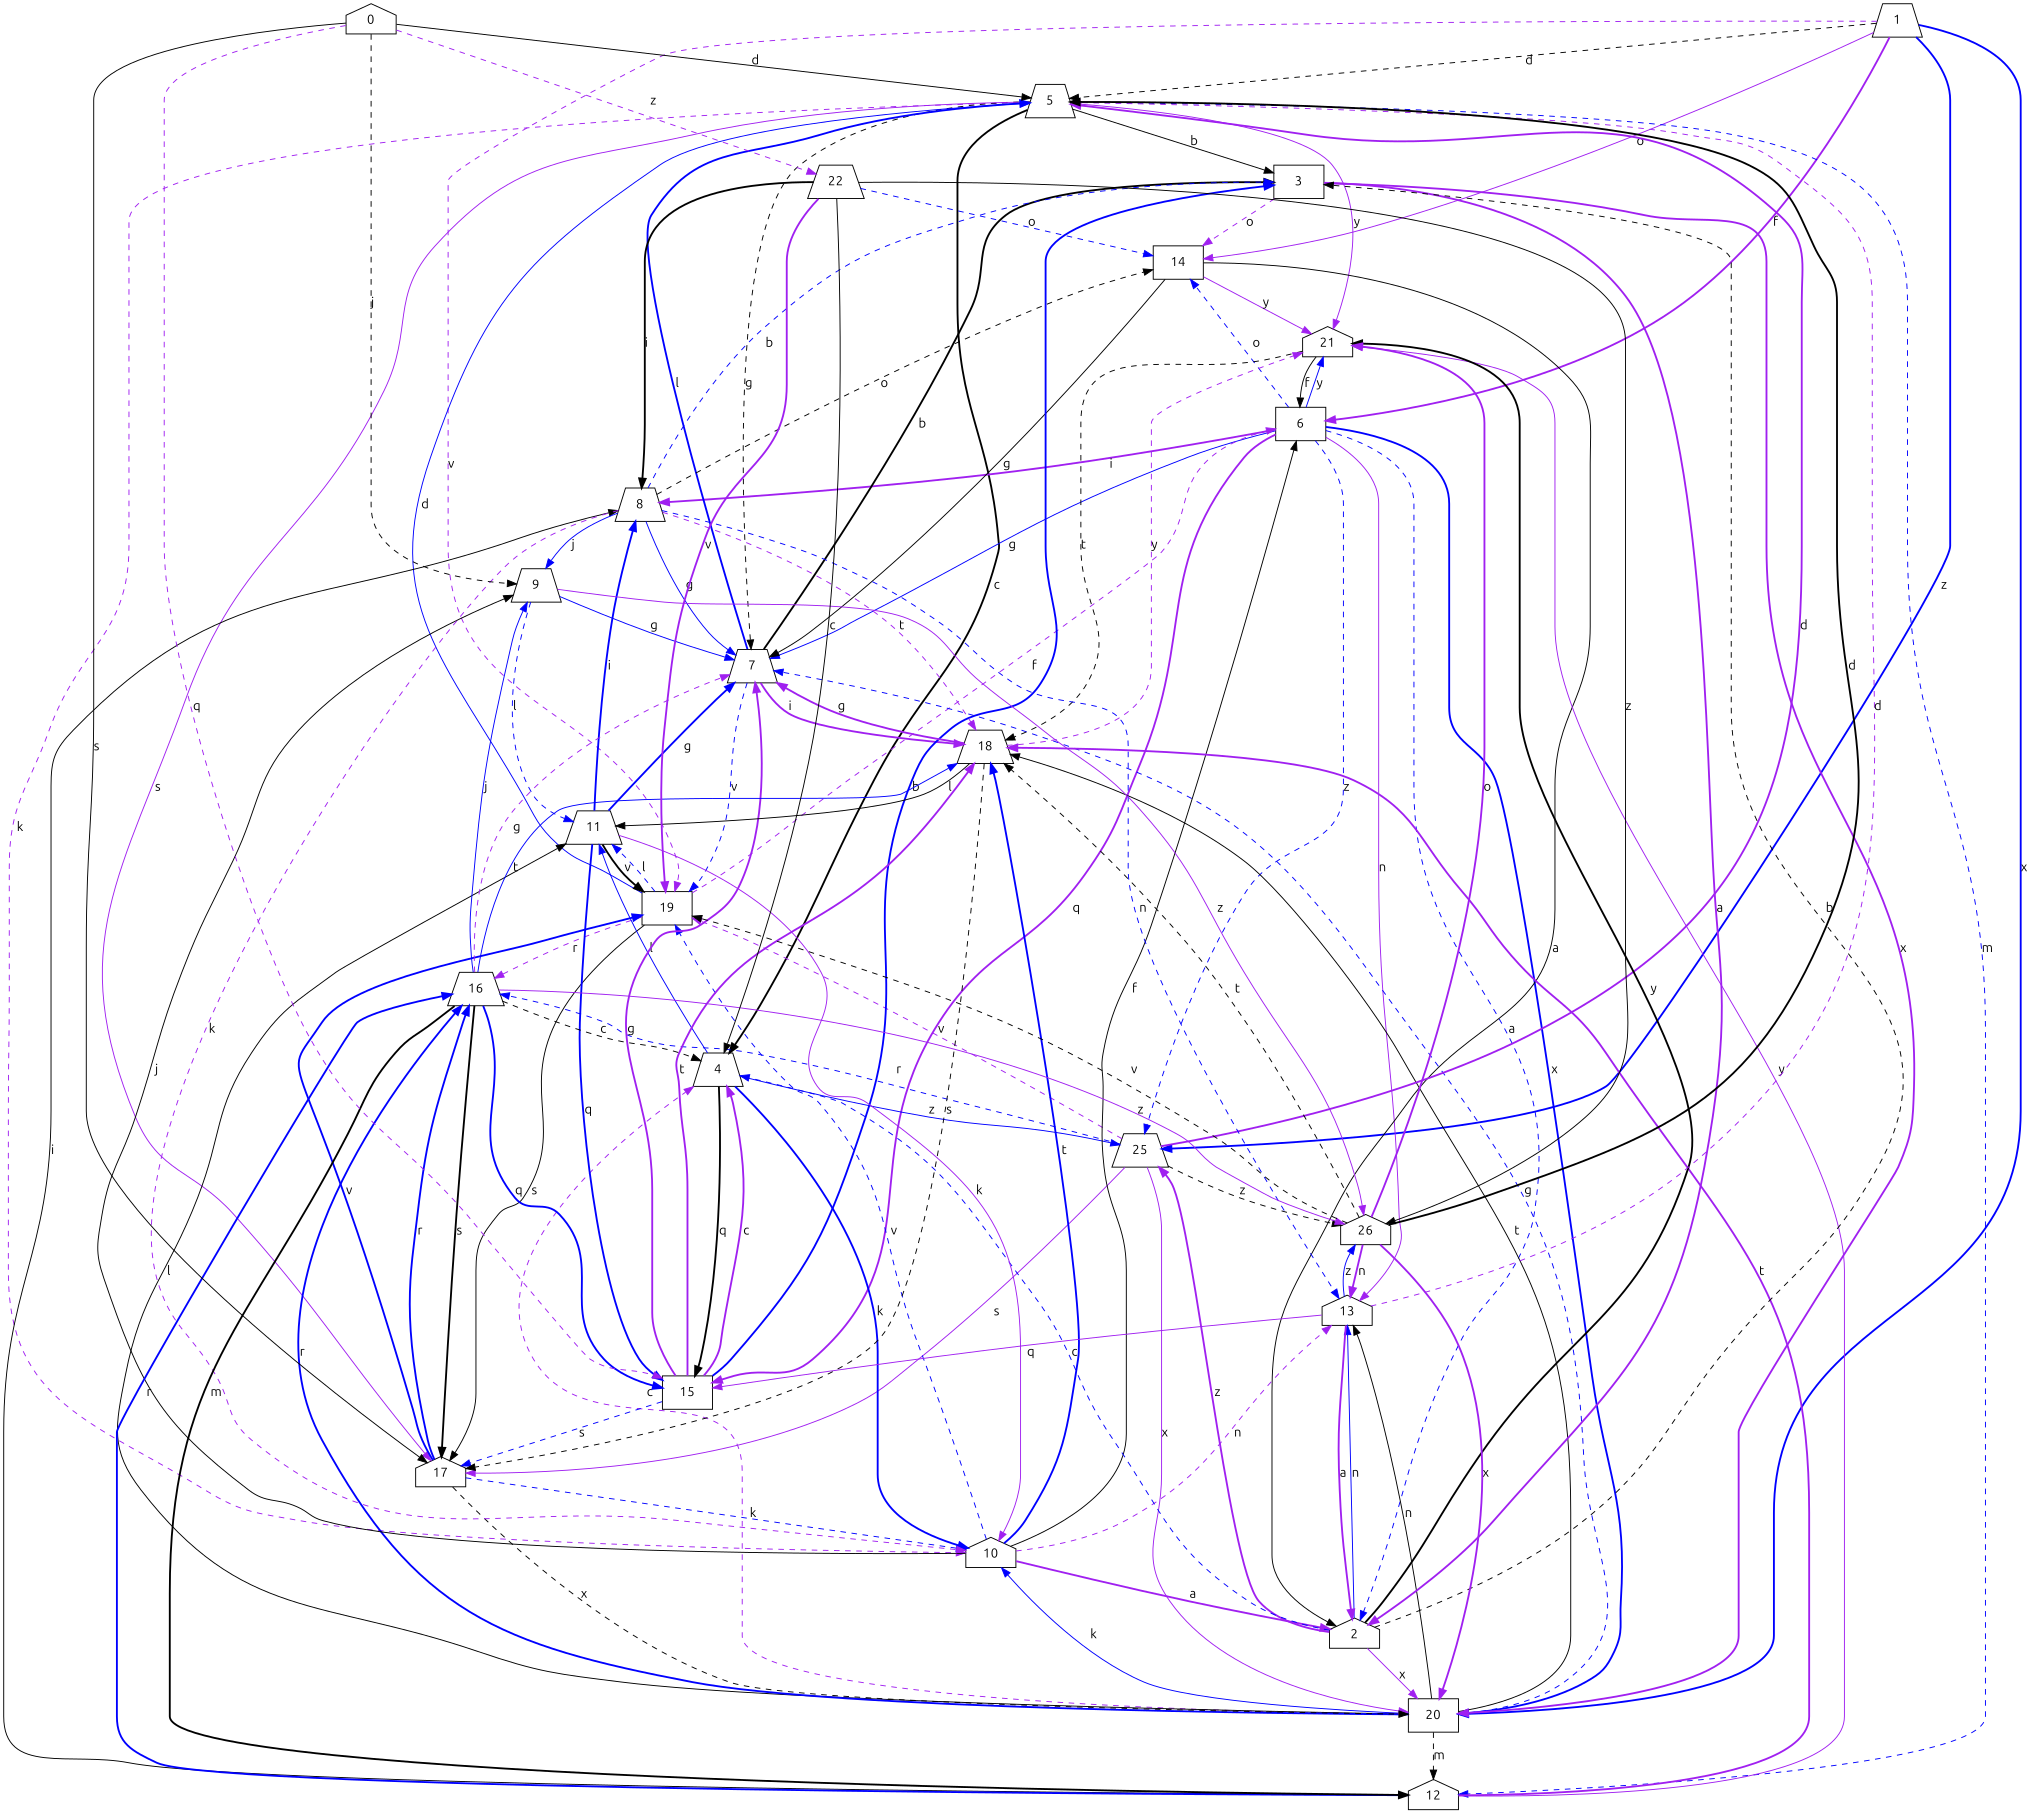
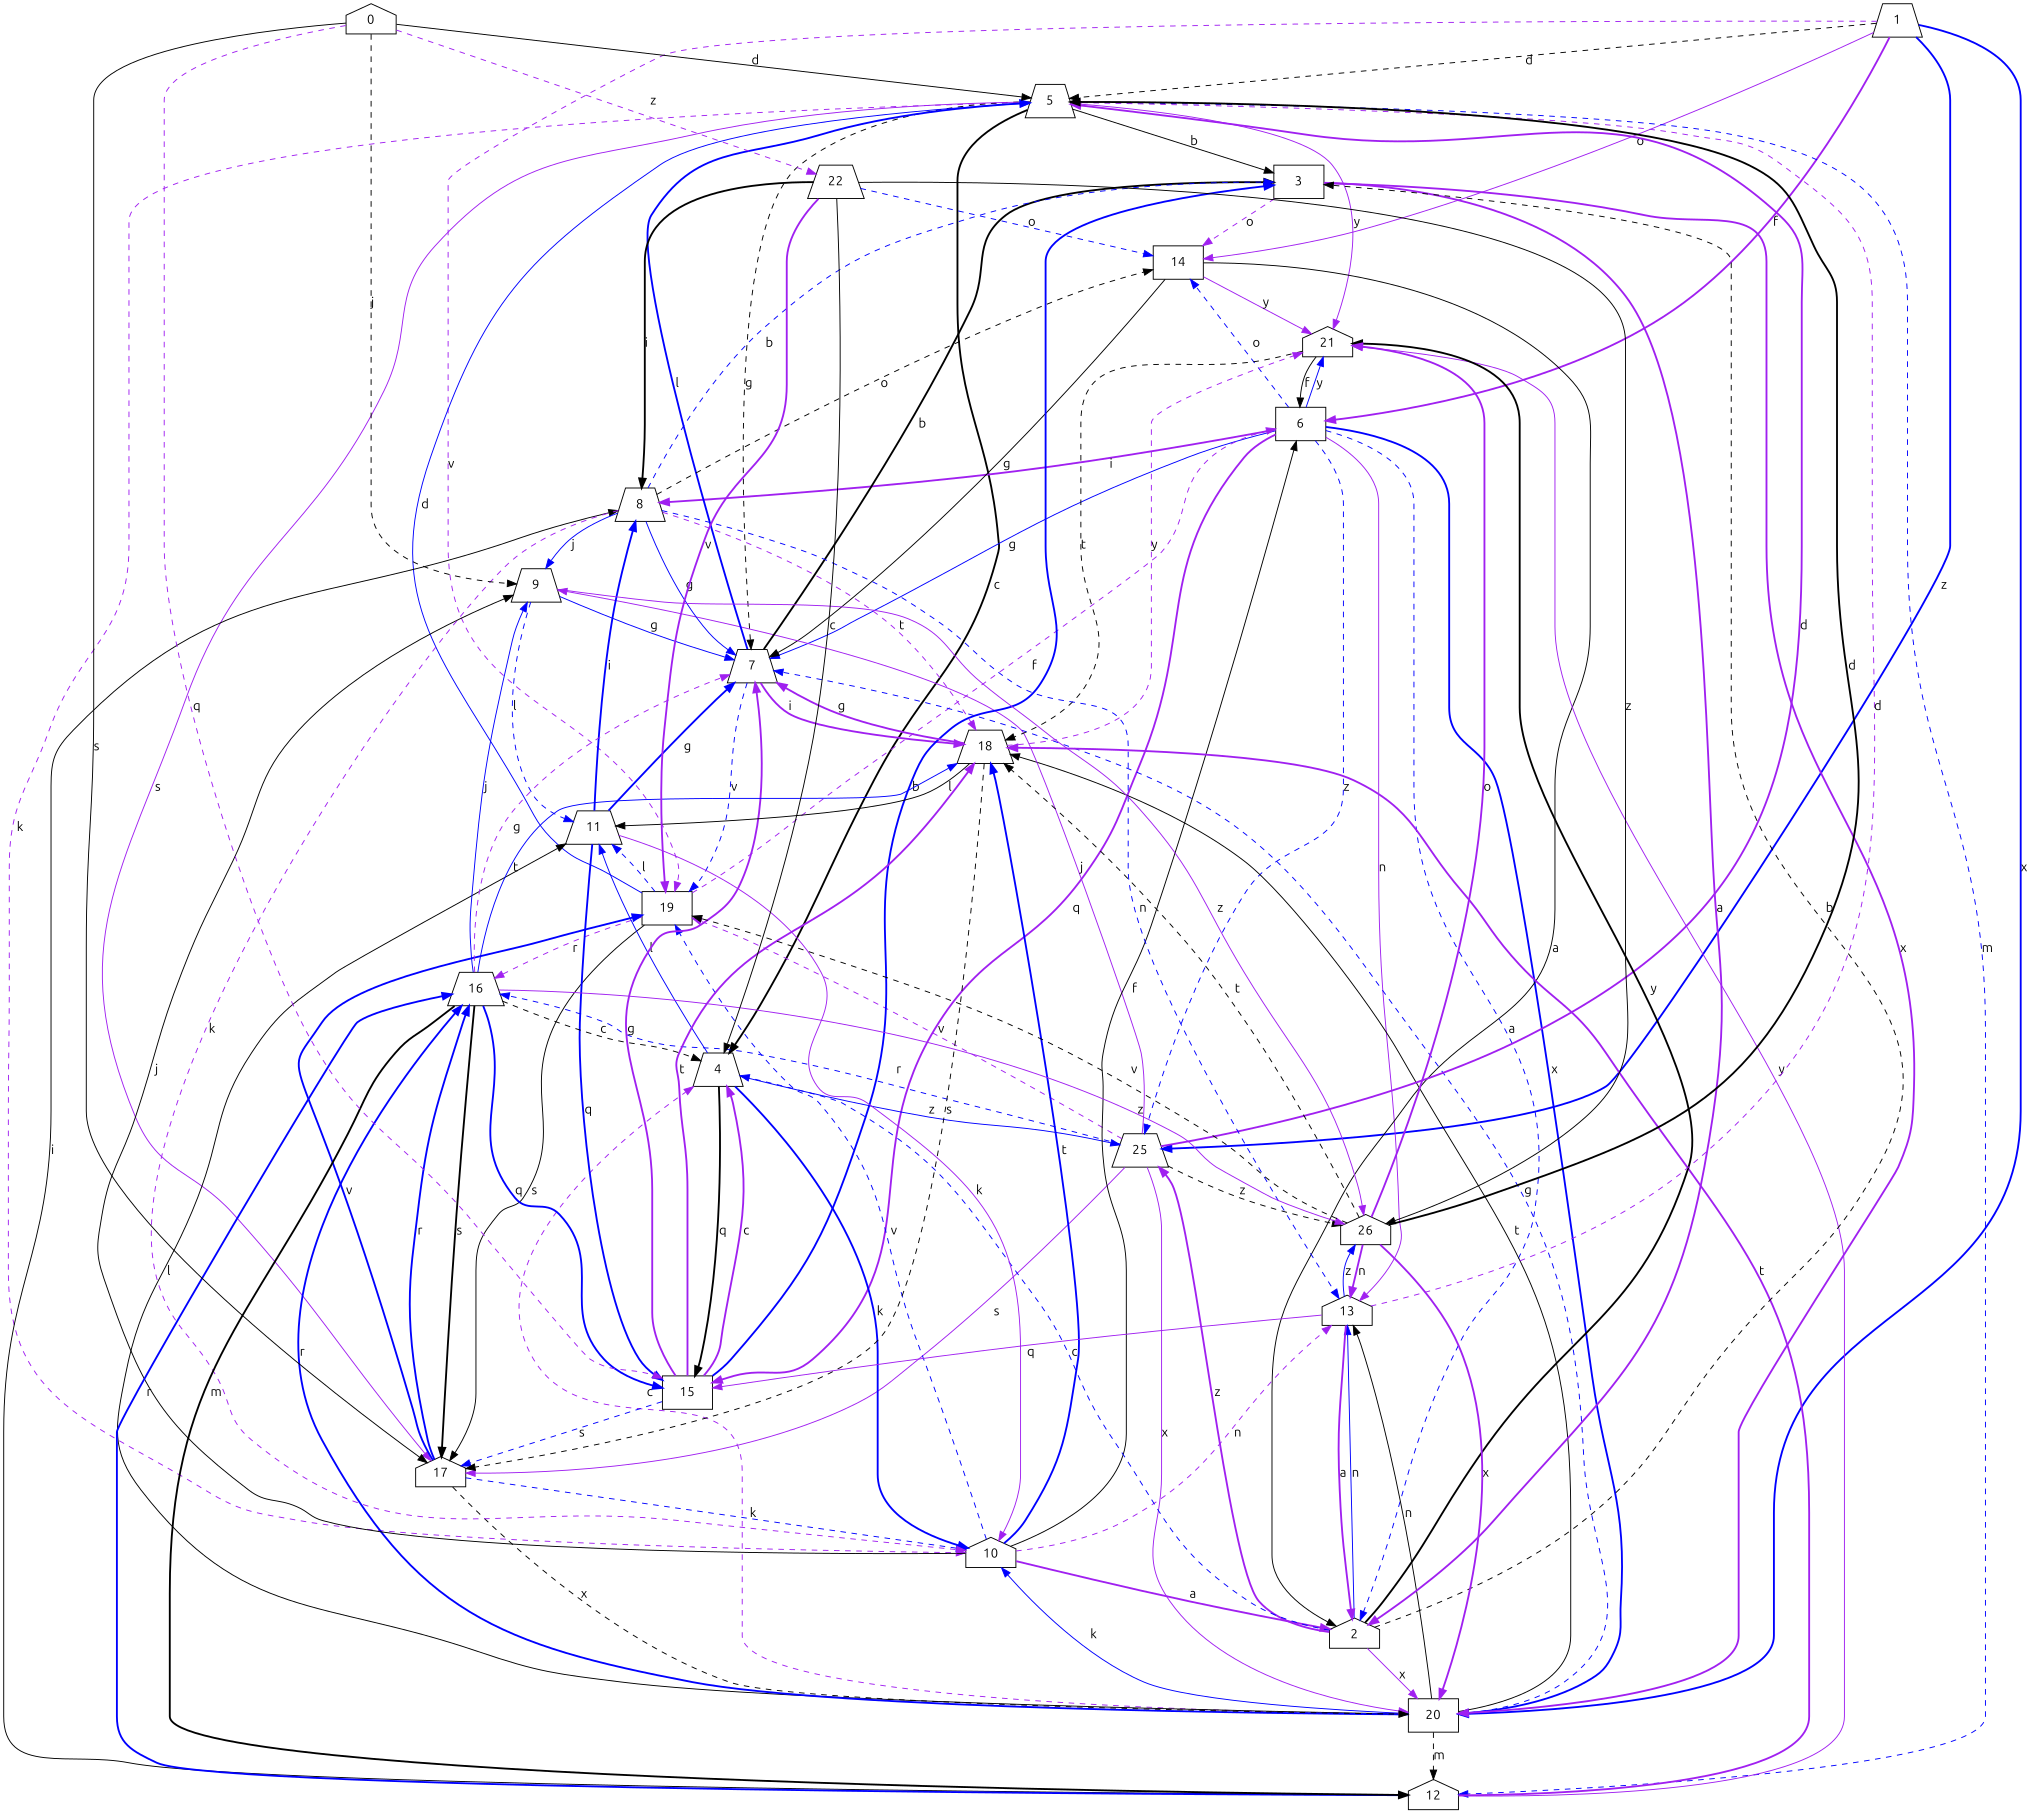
none -> (980, 703)
(617, 867) -> none
